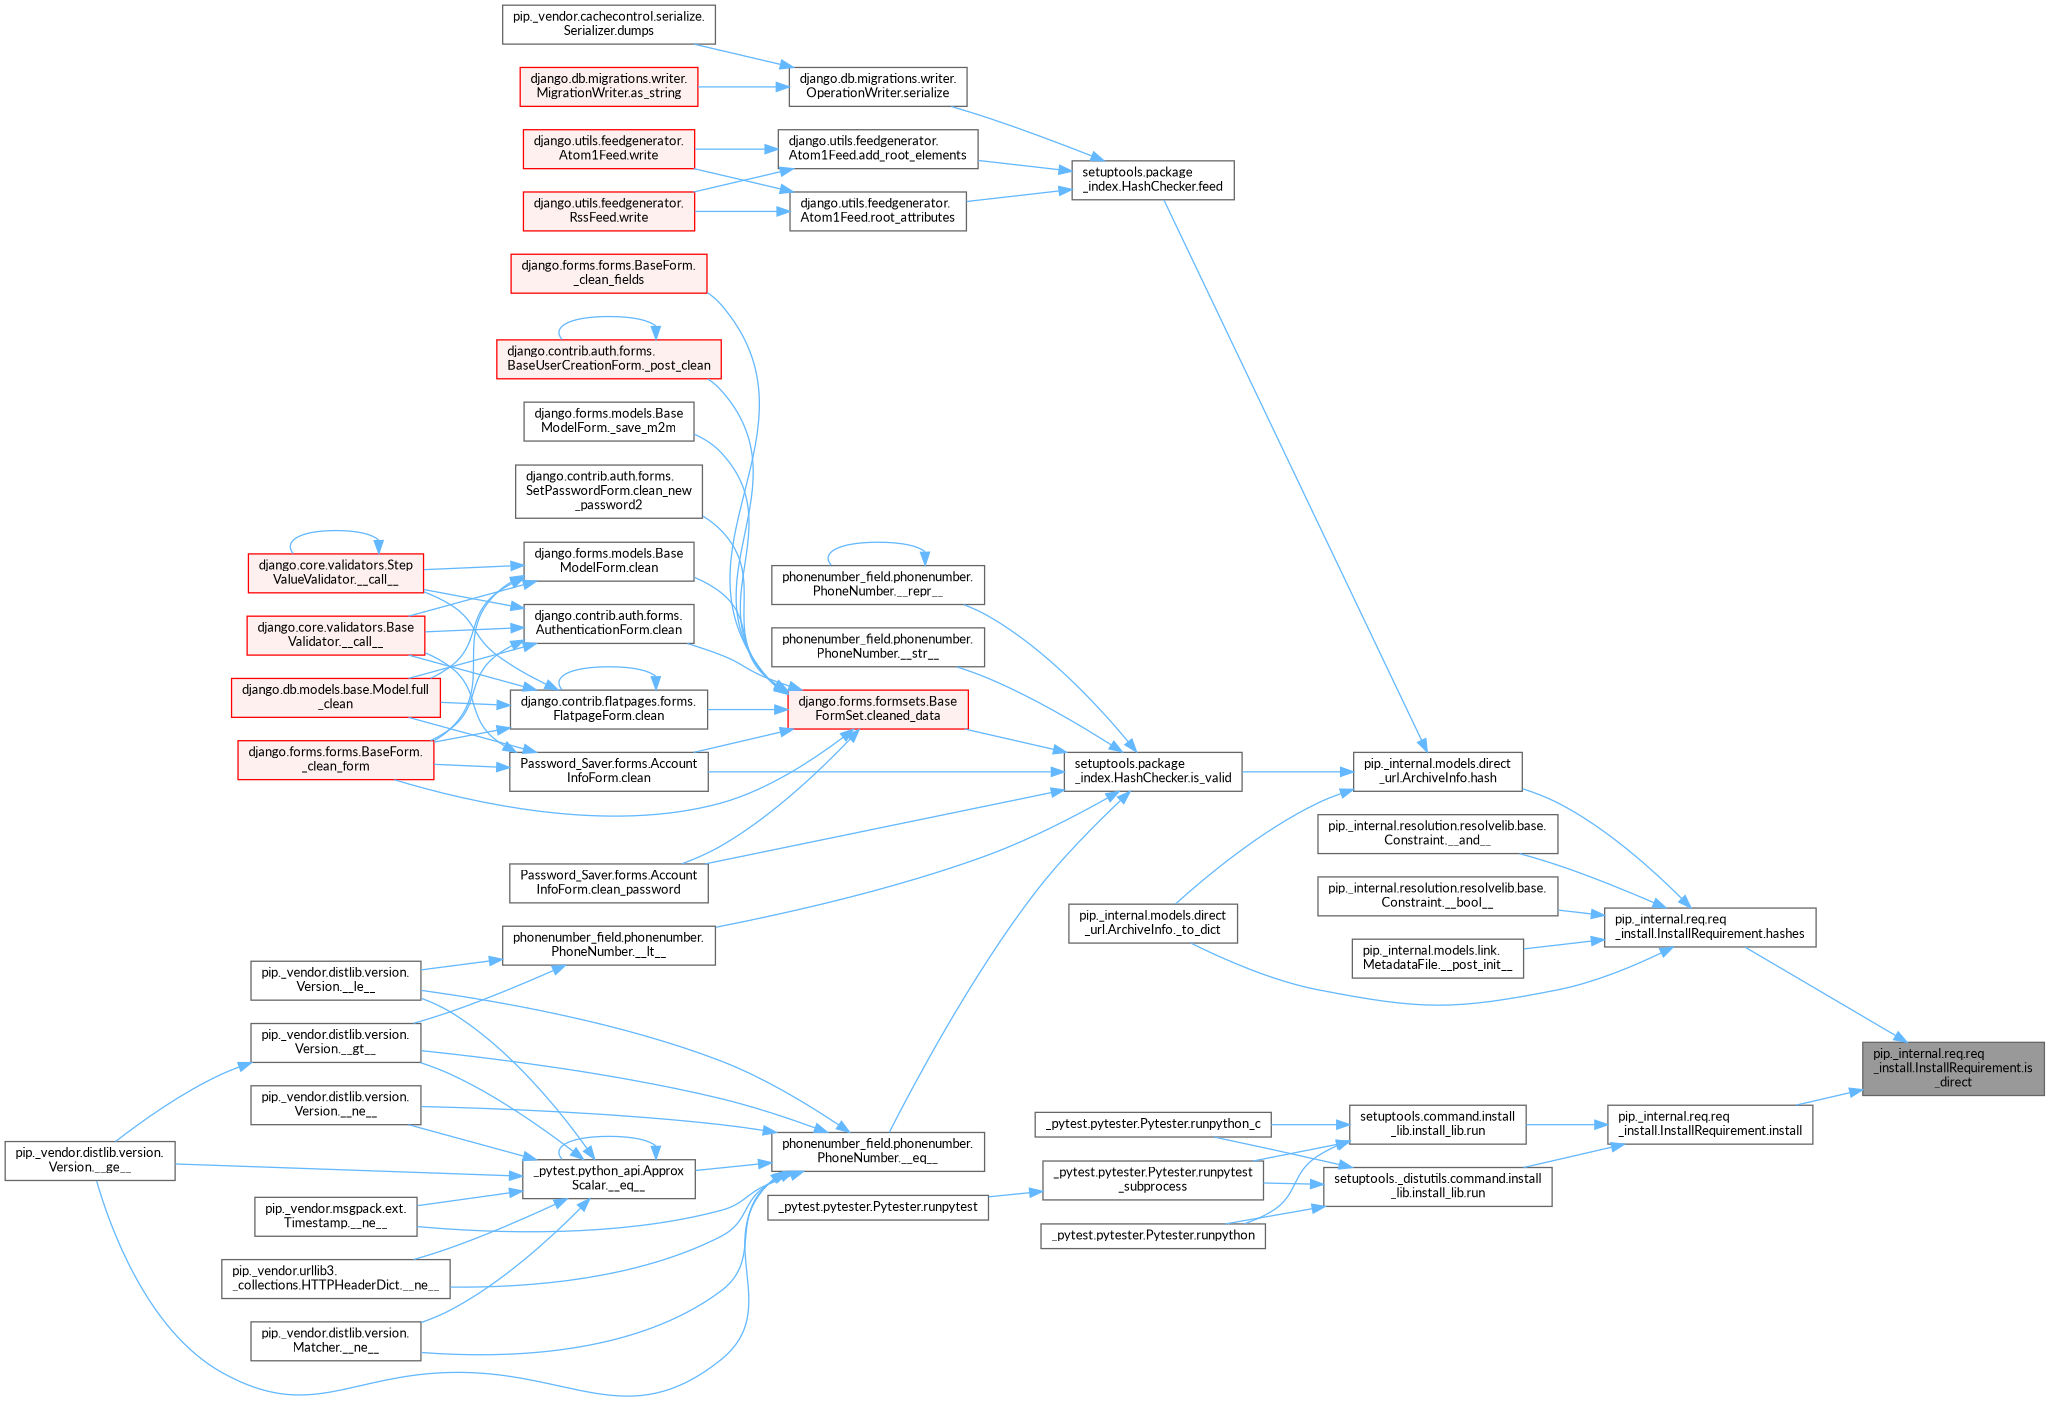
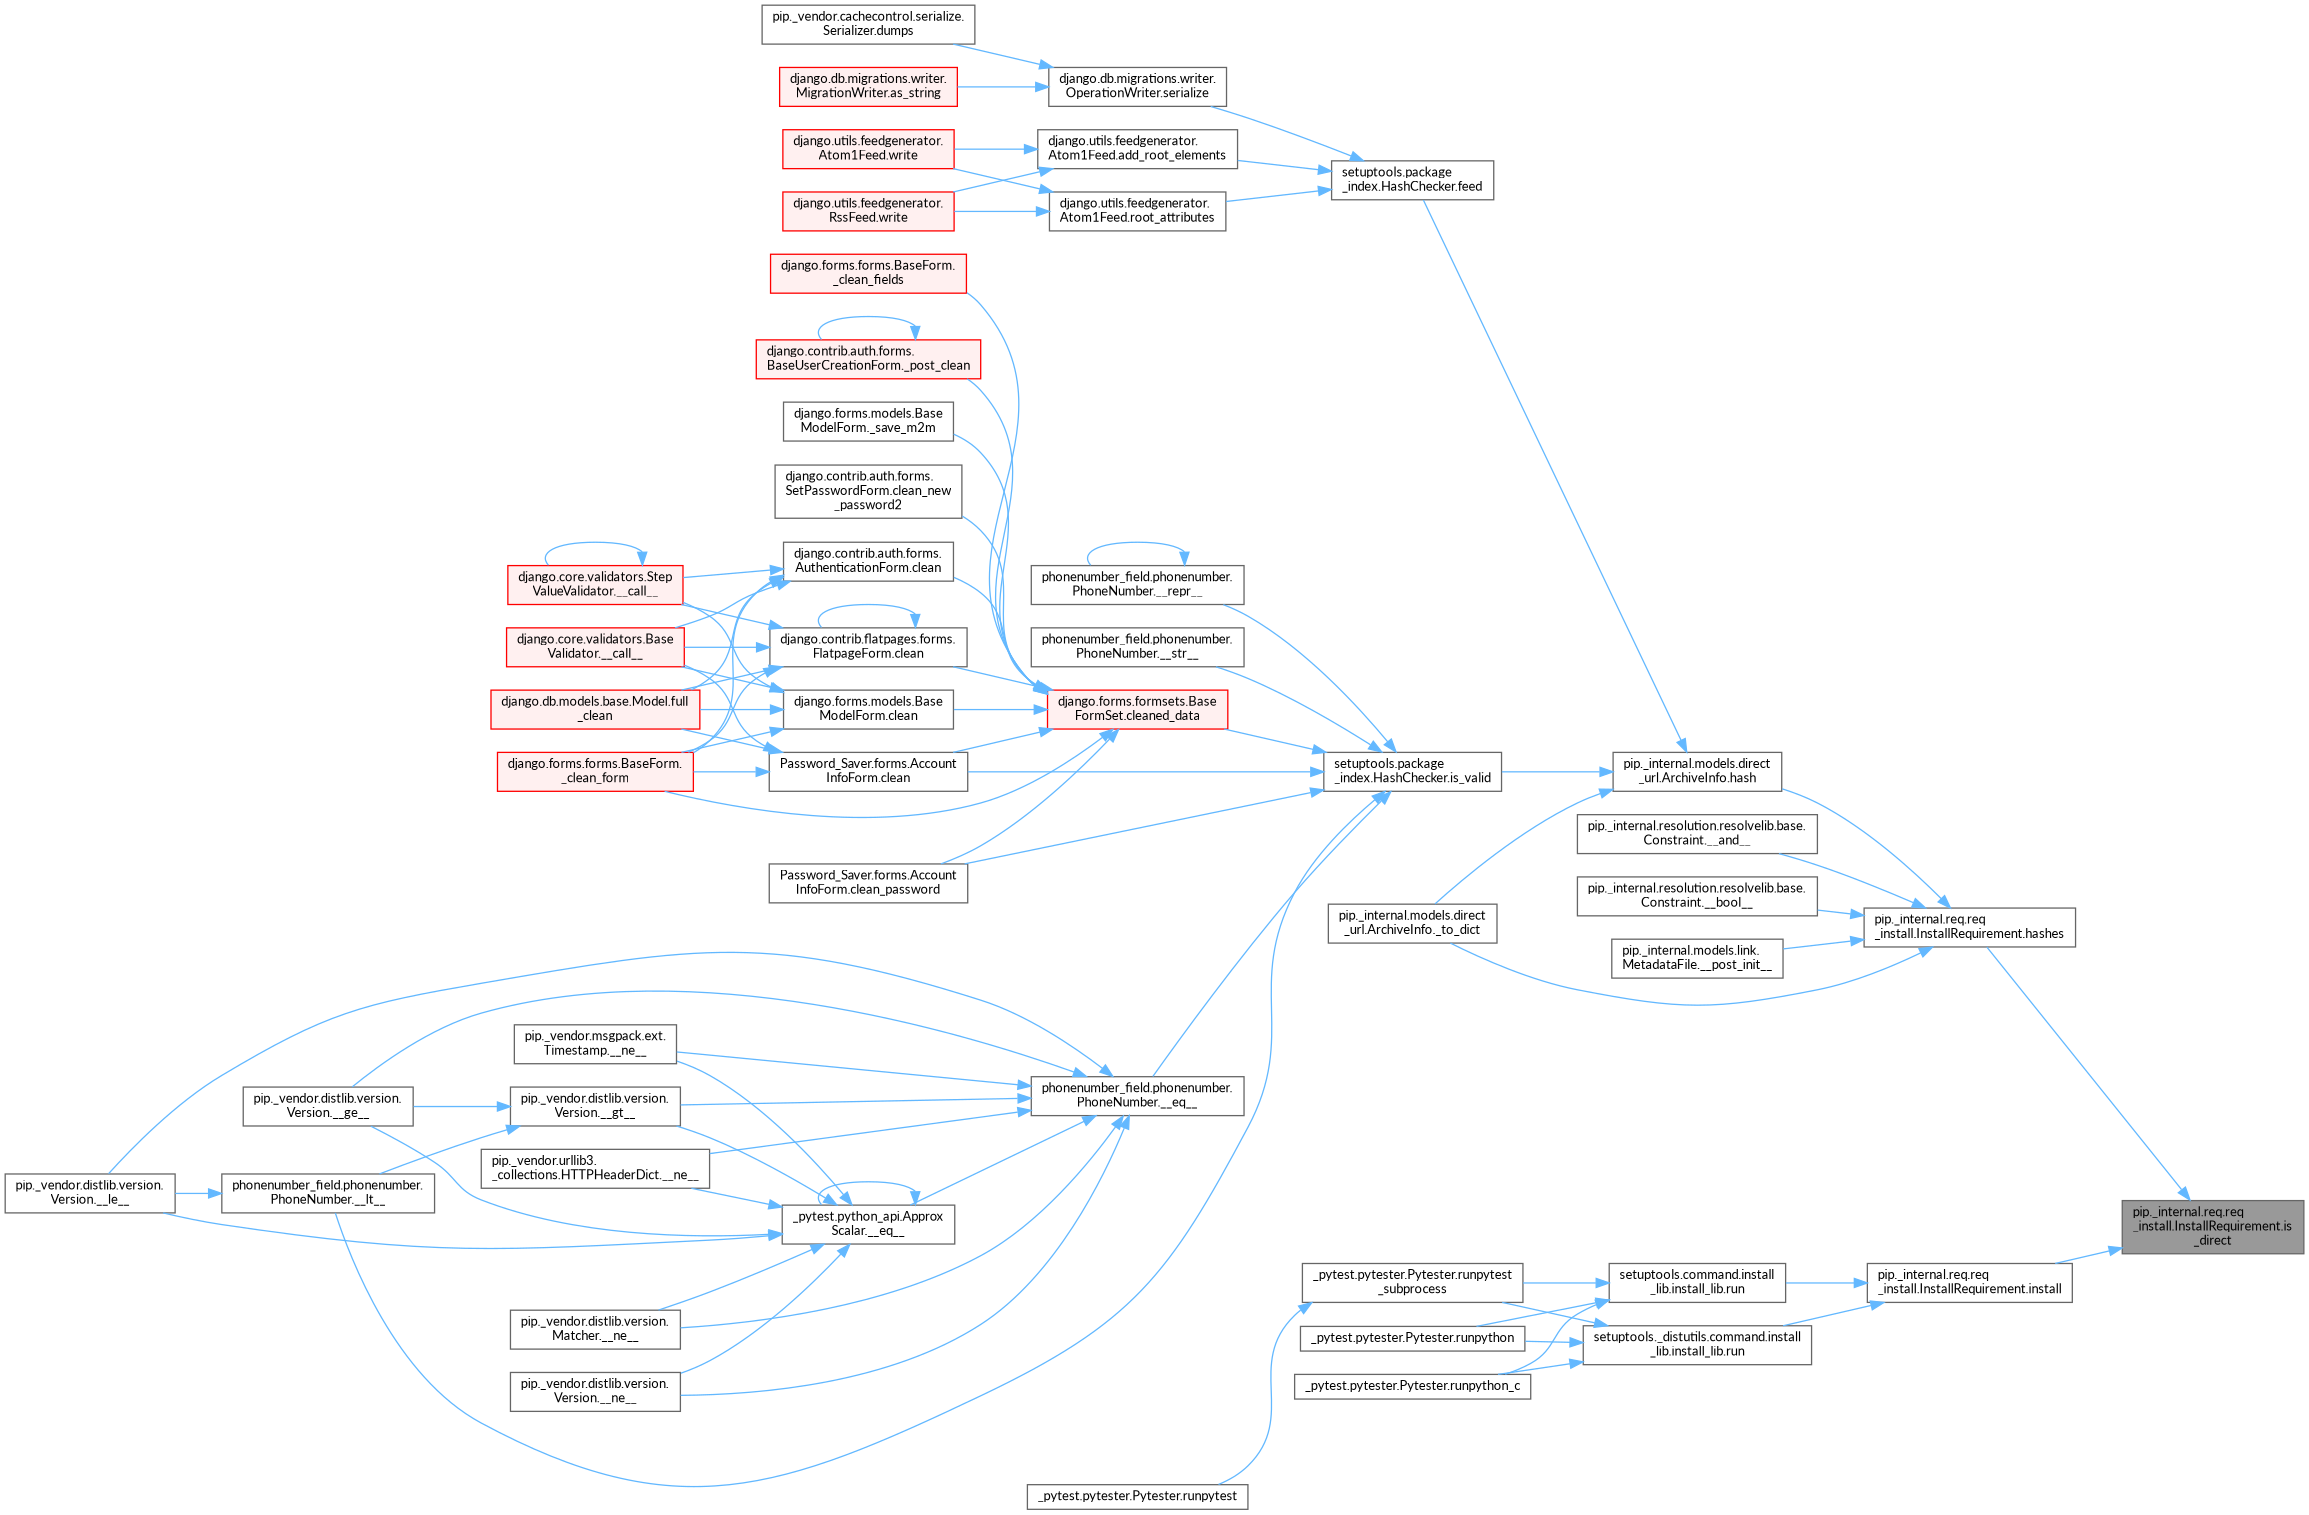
(498, 994) -> (443, 1151)
